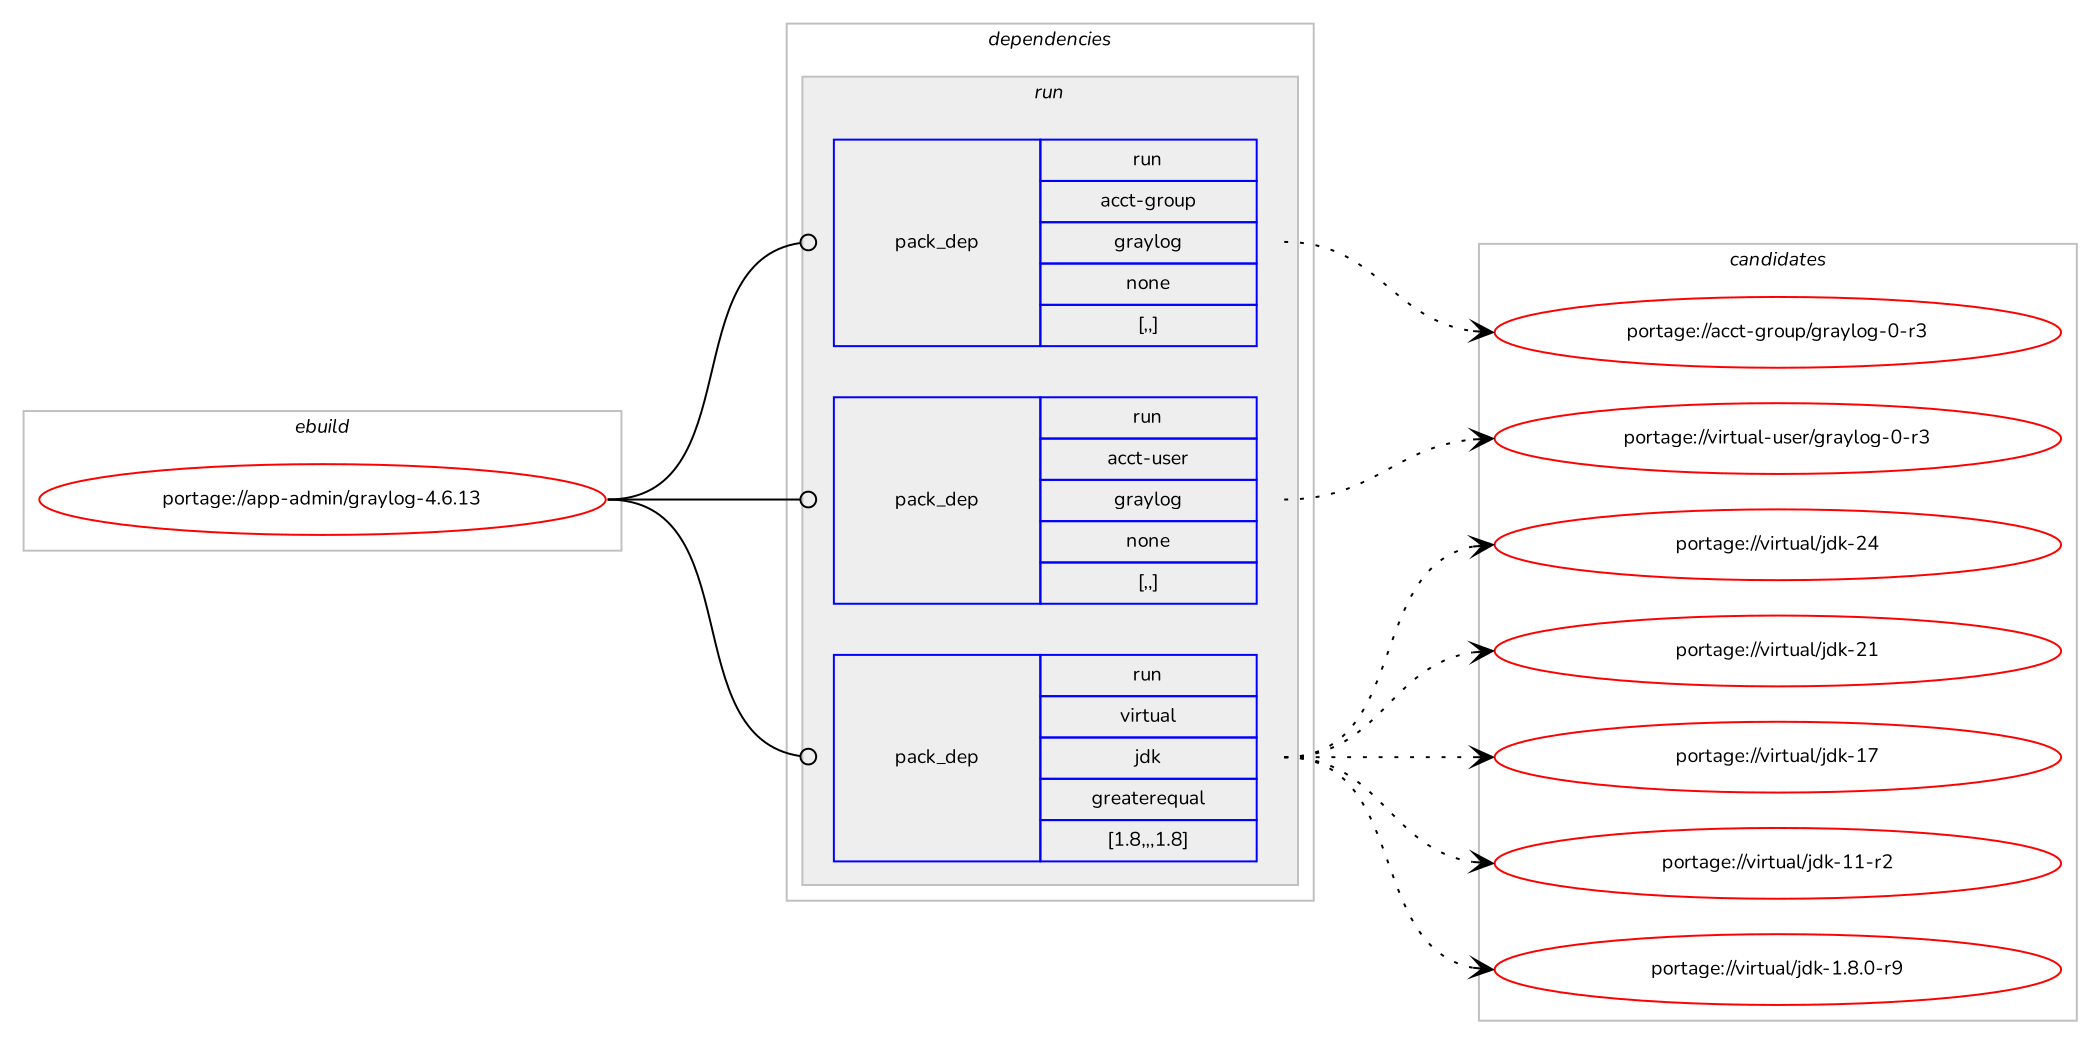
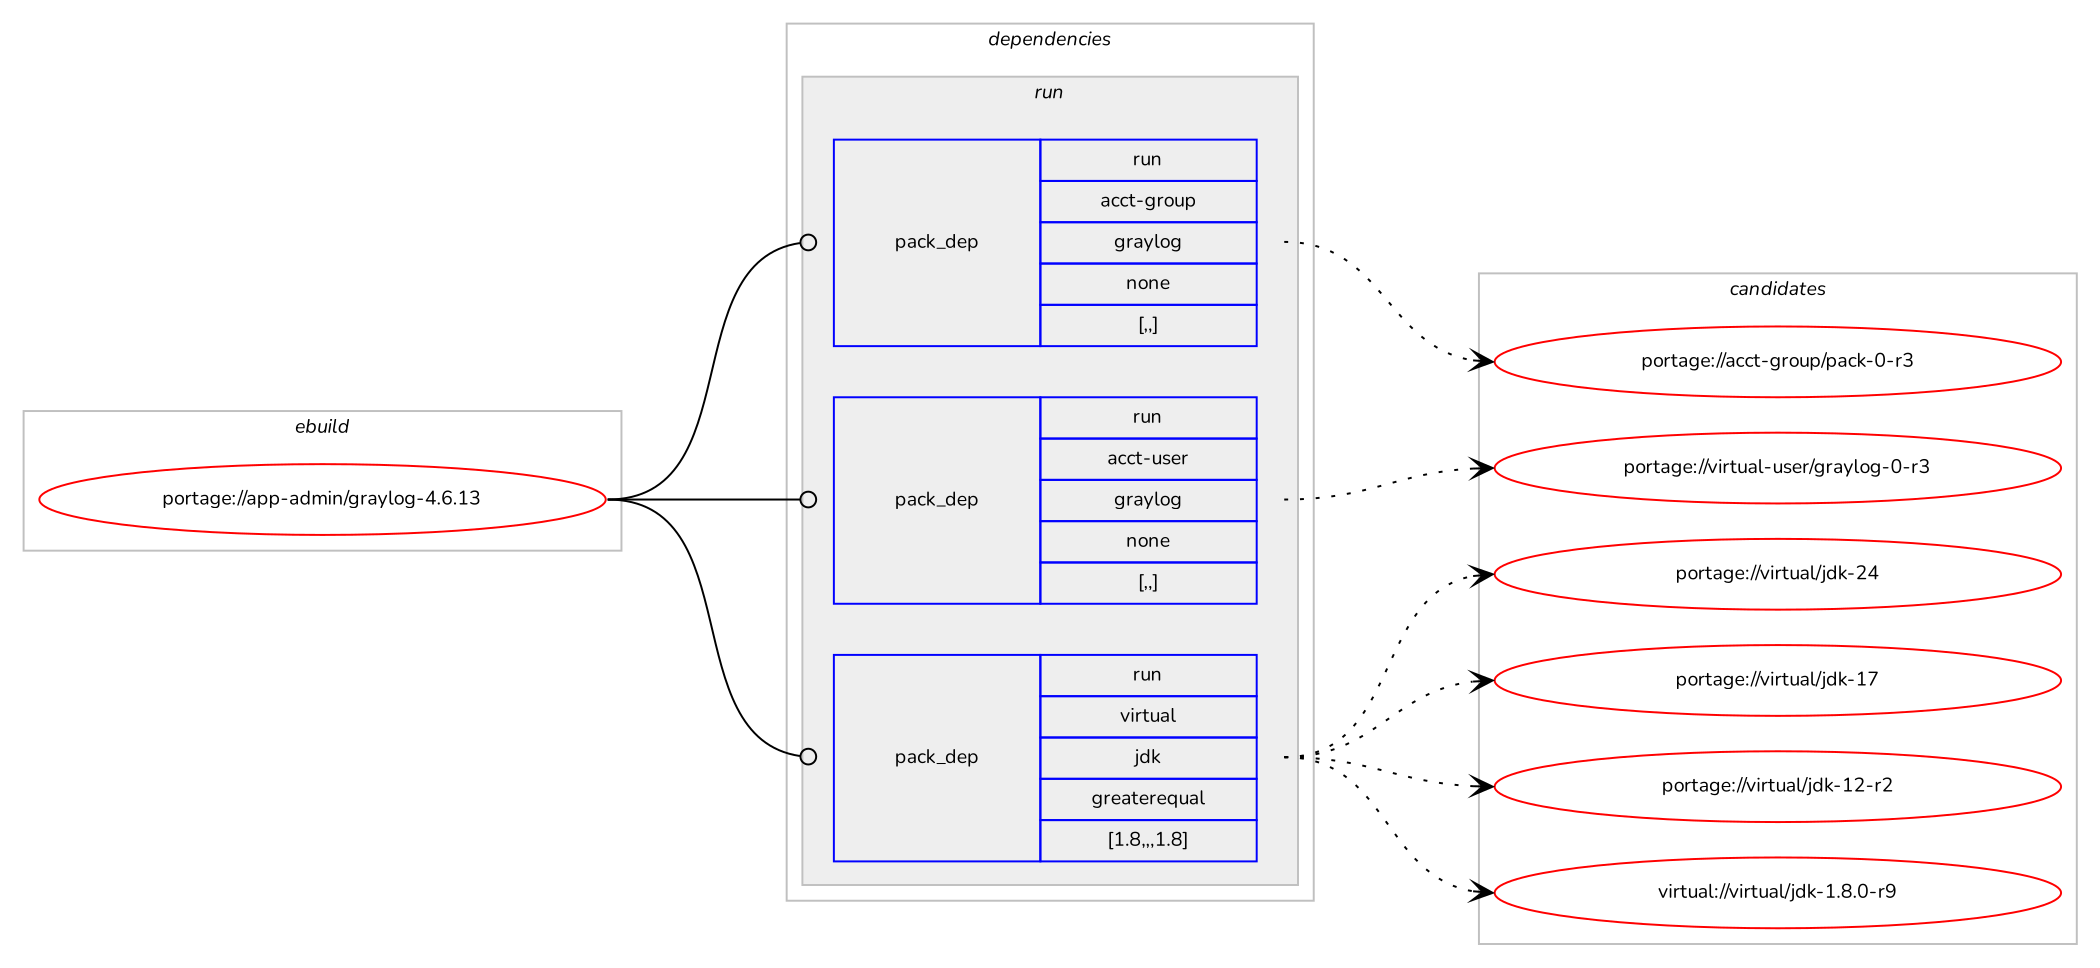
(1778, 332) -> (1778, 362)
(1778, 651) -> none
(1778, 863) -> (1778, 787)
(1778, 970) -> (1778, 893)
